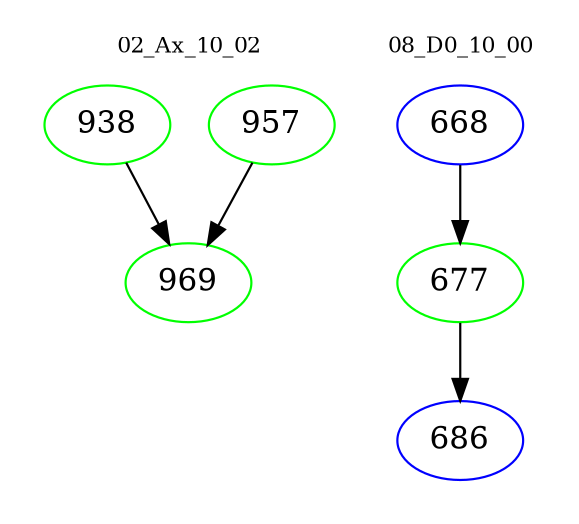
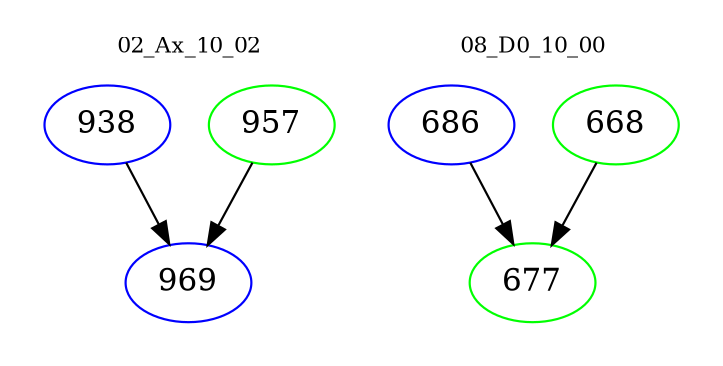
(107, 125) -> (107, 125)
(460, 125) -> (616, 125)
(188, 283) -> (188, 283)
(460, 351) -> (487, 194)
